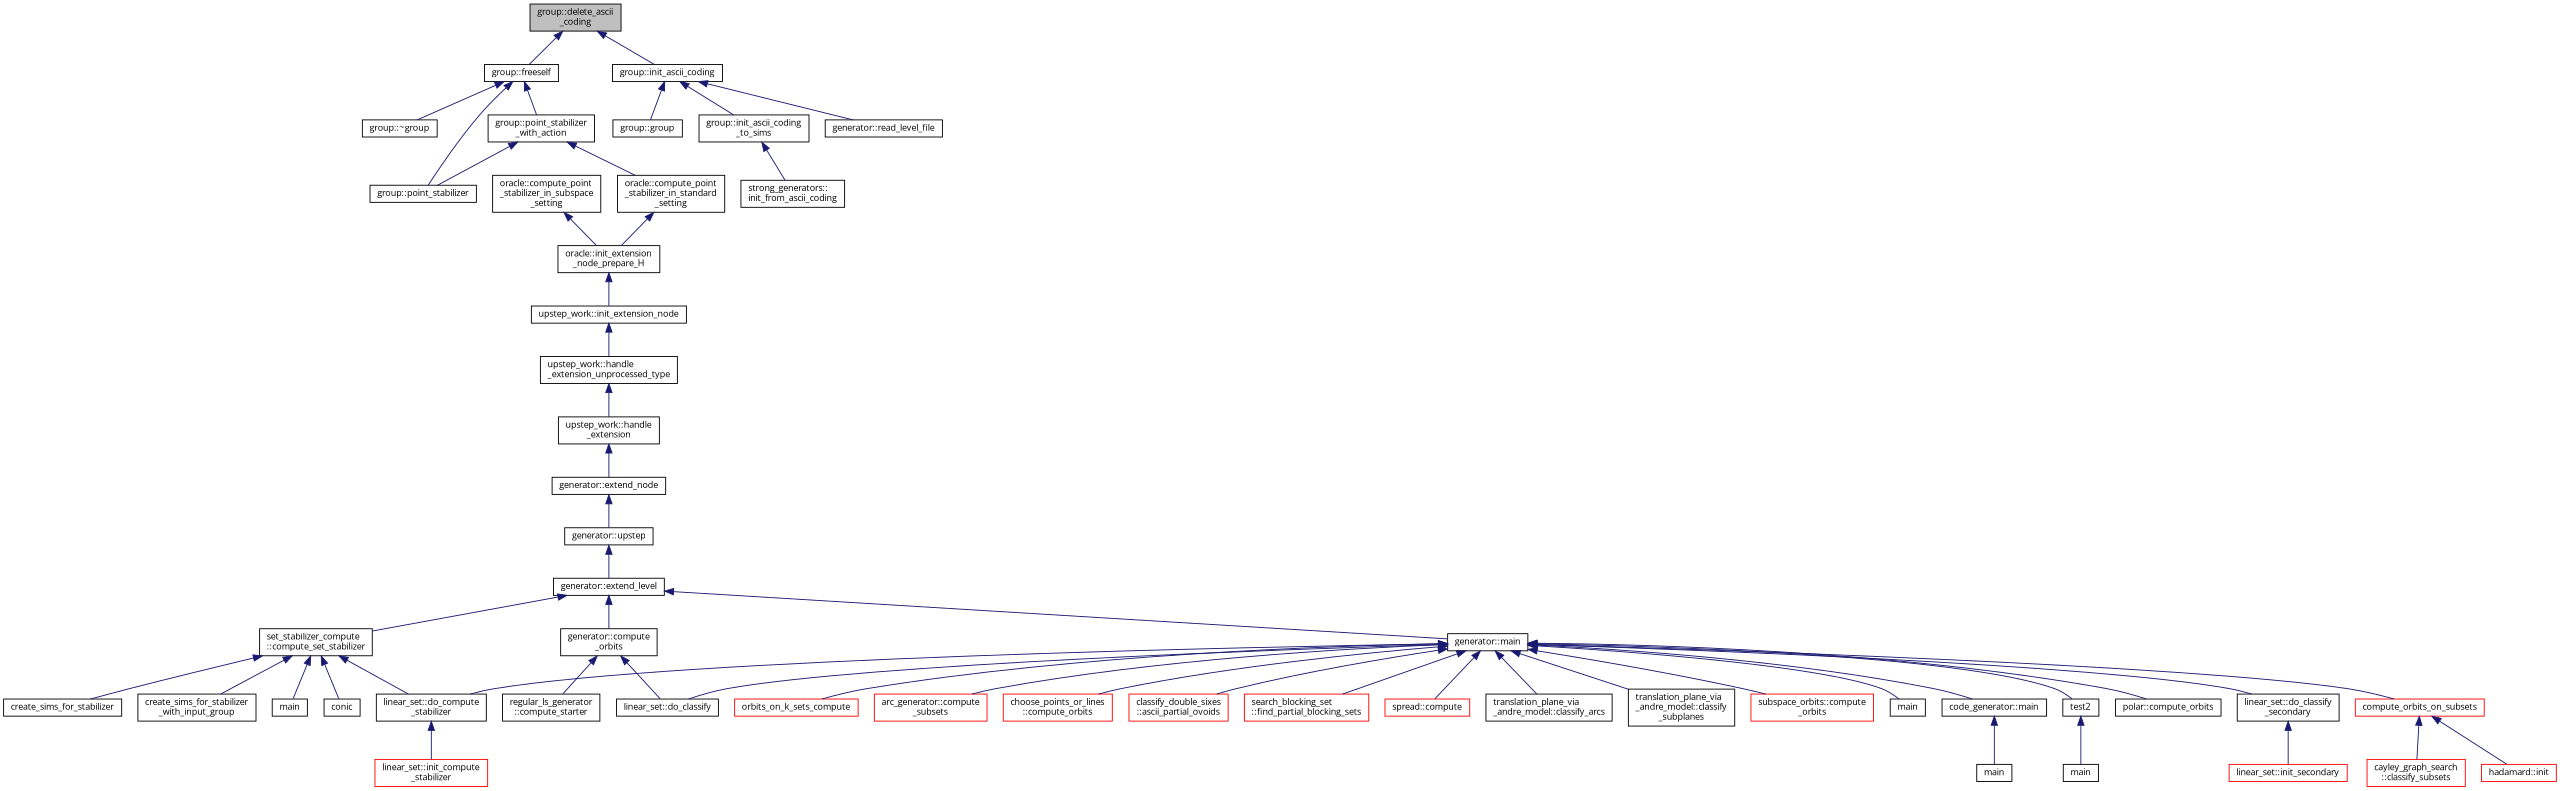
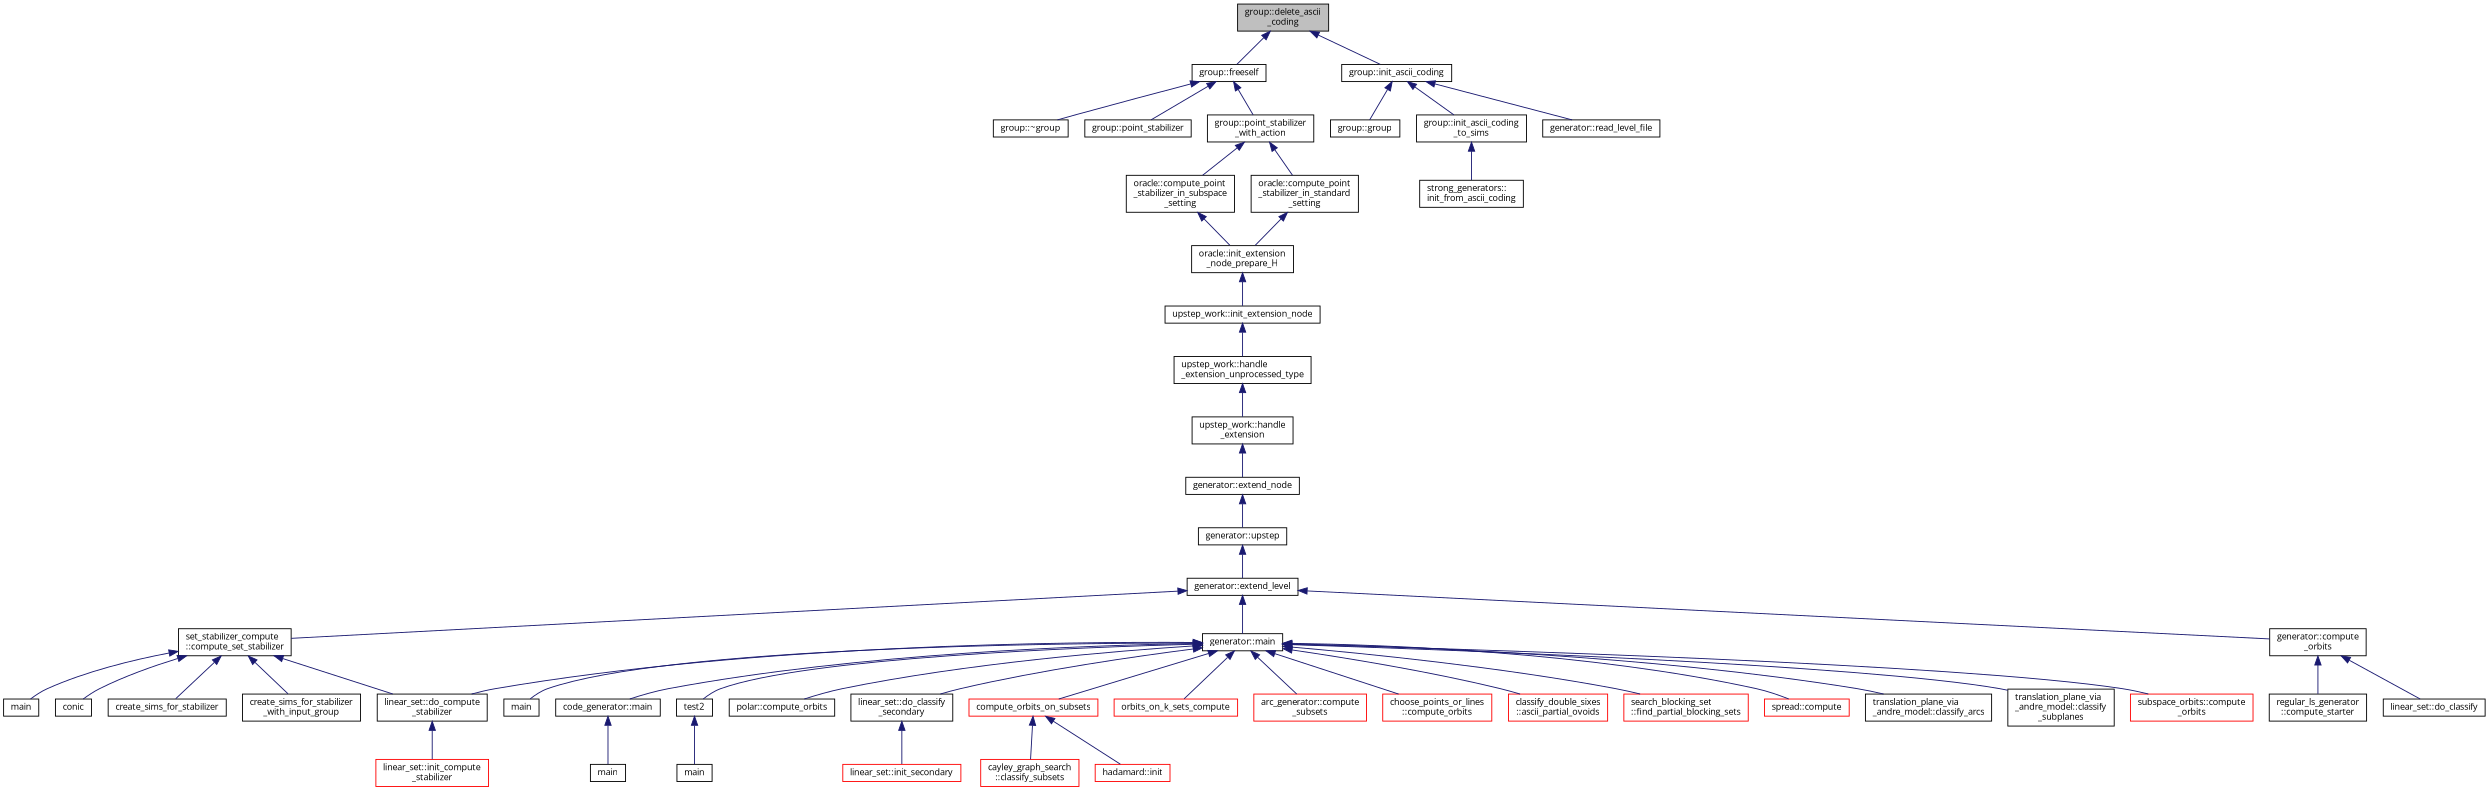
(474, 166) -> (1220, 162)
(1025, 662) -> none
